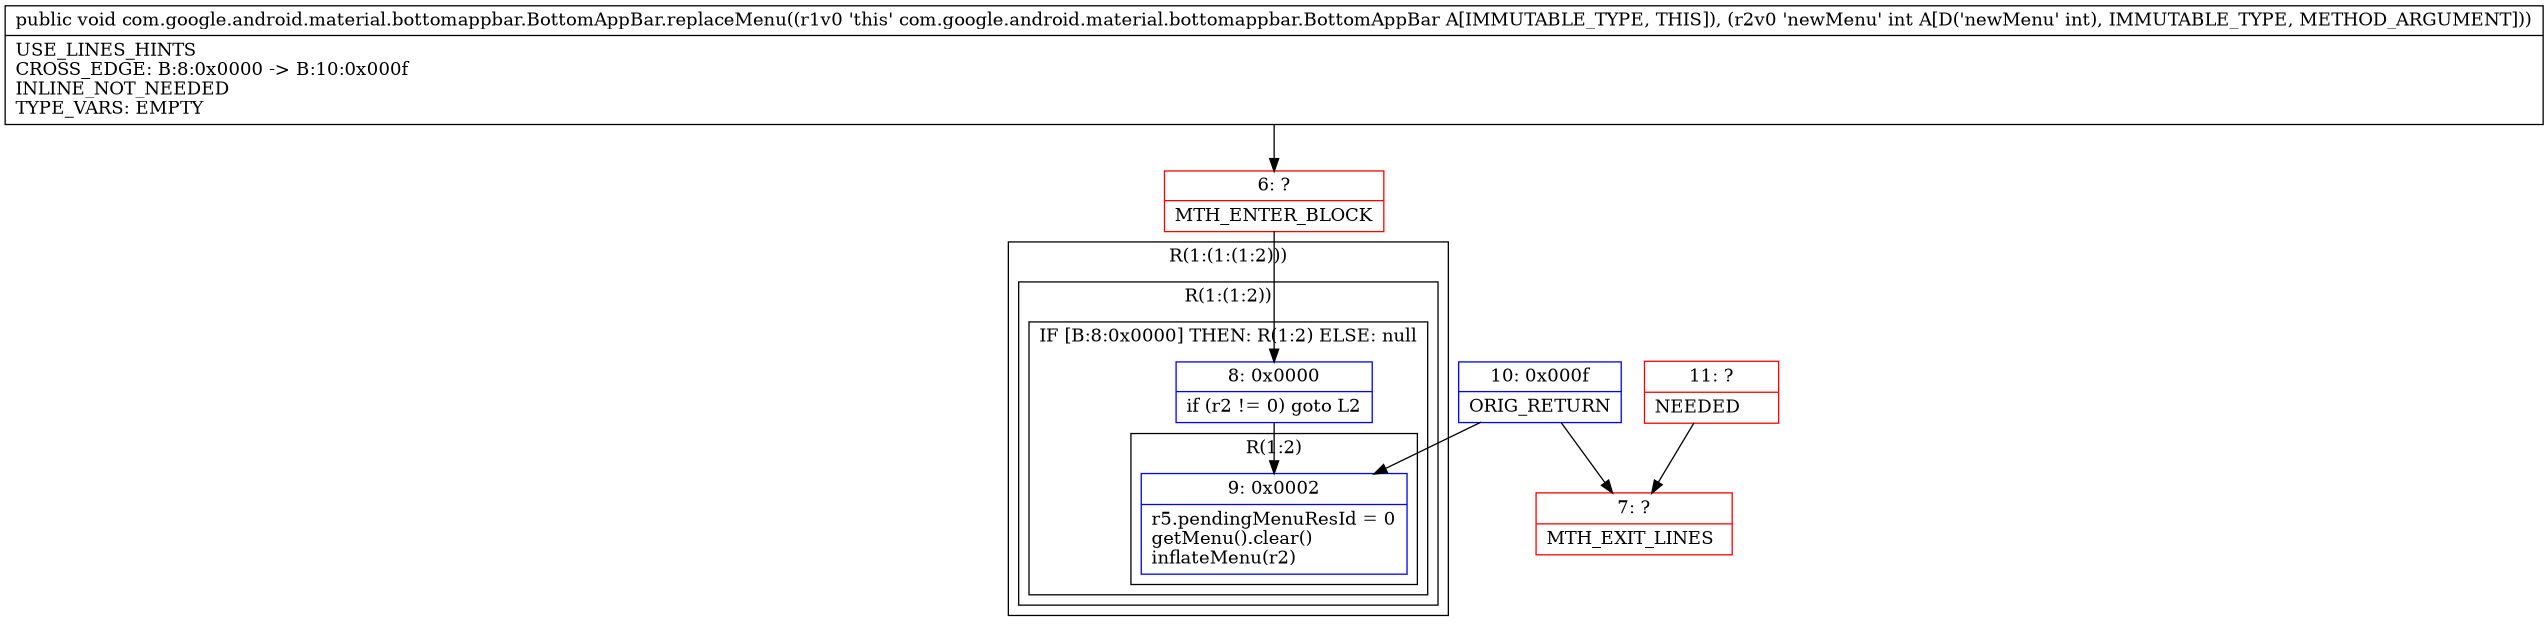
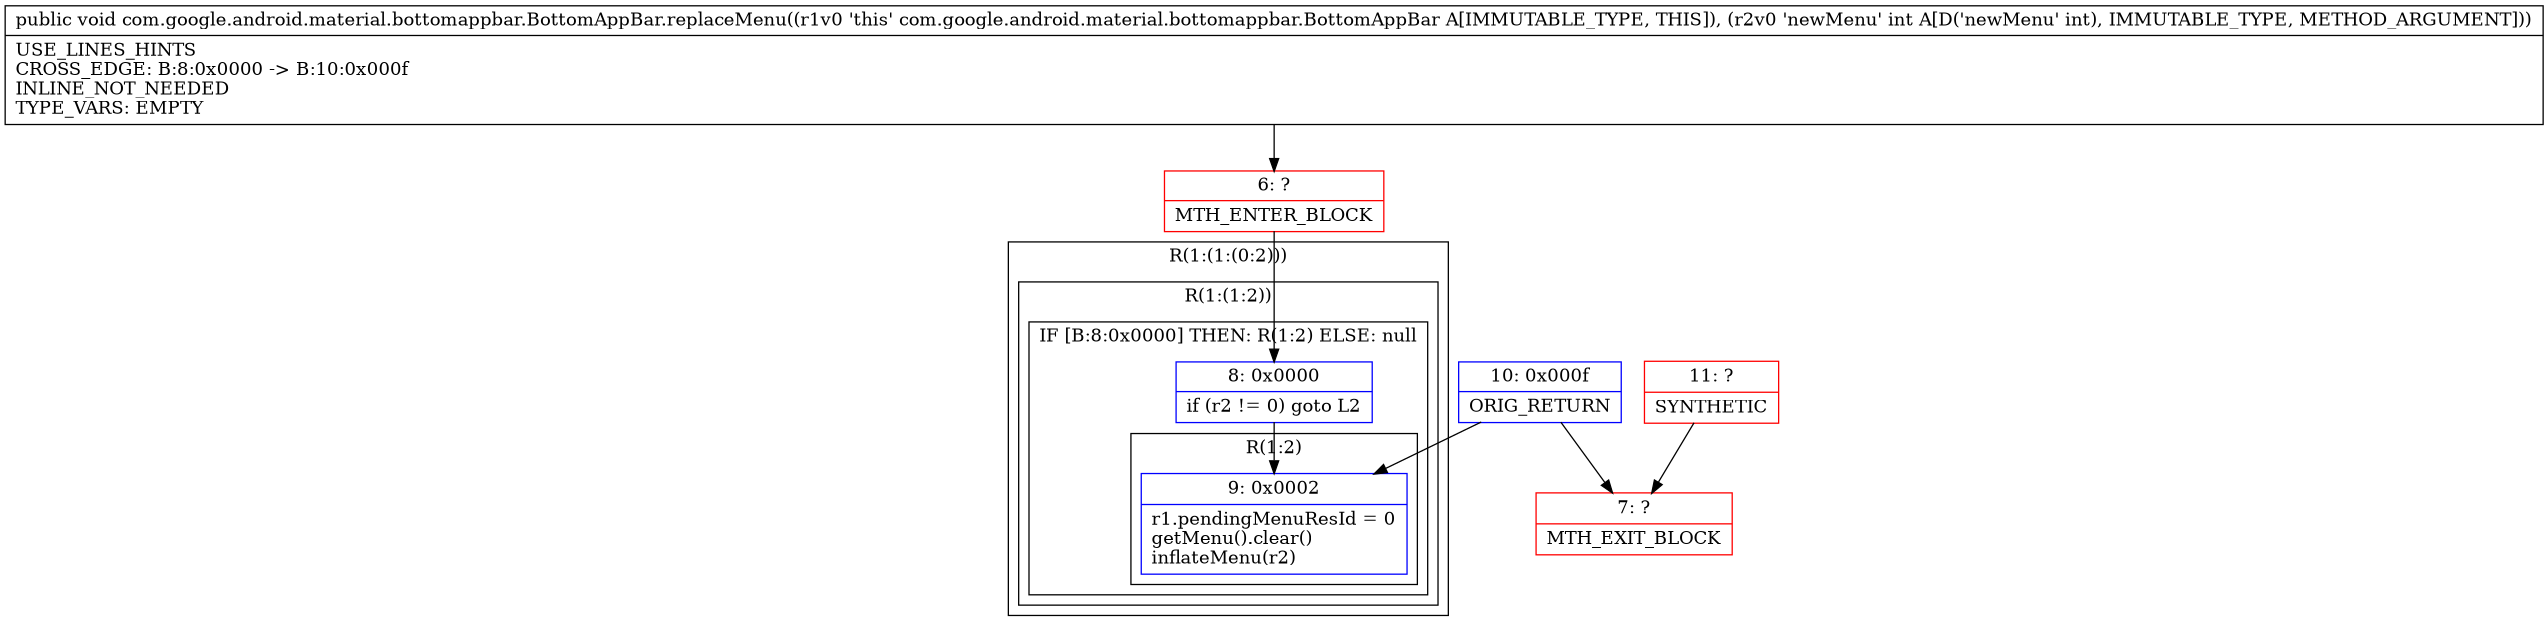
(1228, 257) -> (1228, 257)
(1698, 407) -> (1712, 407)
(1274, 519) -> (1274, 519)
(1630, 539) -> (1634, 539)
